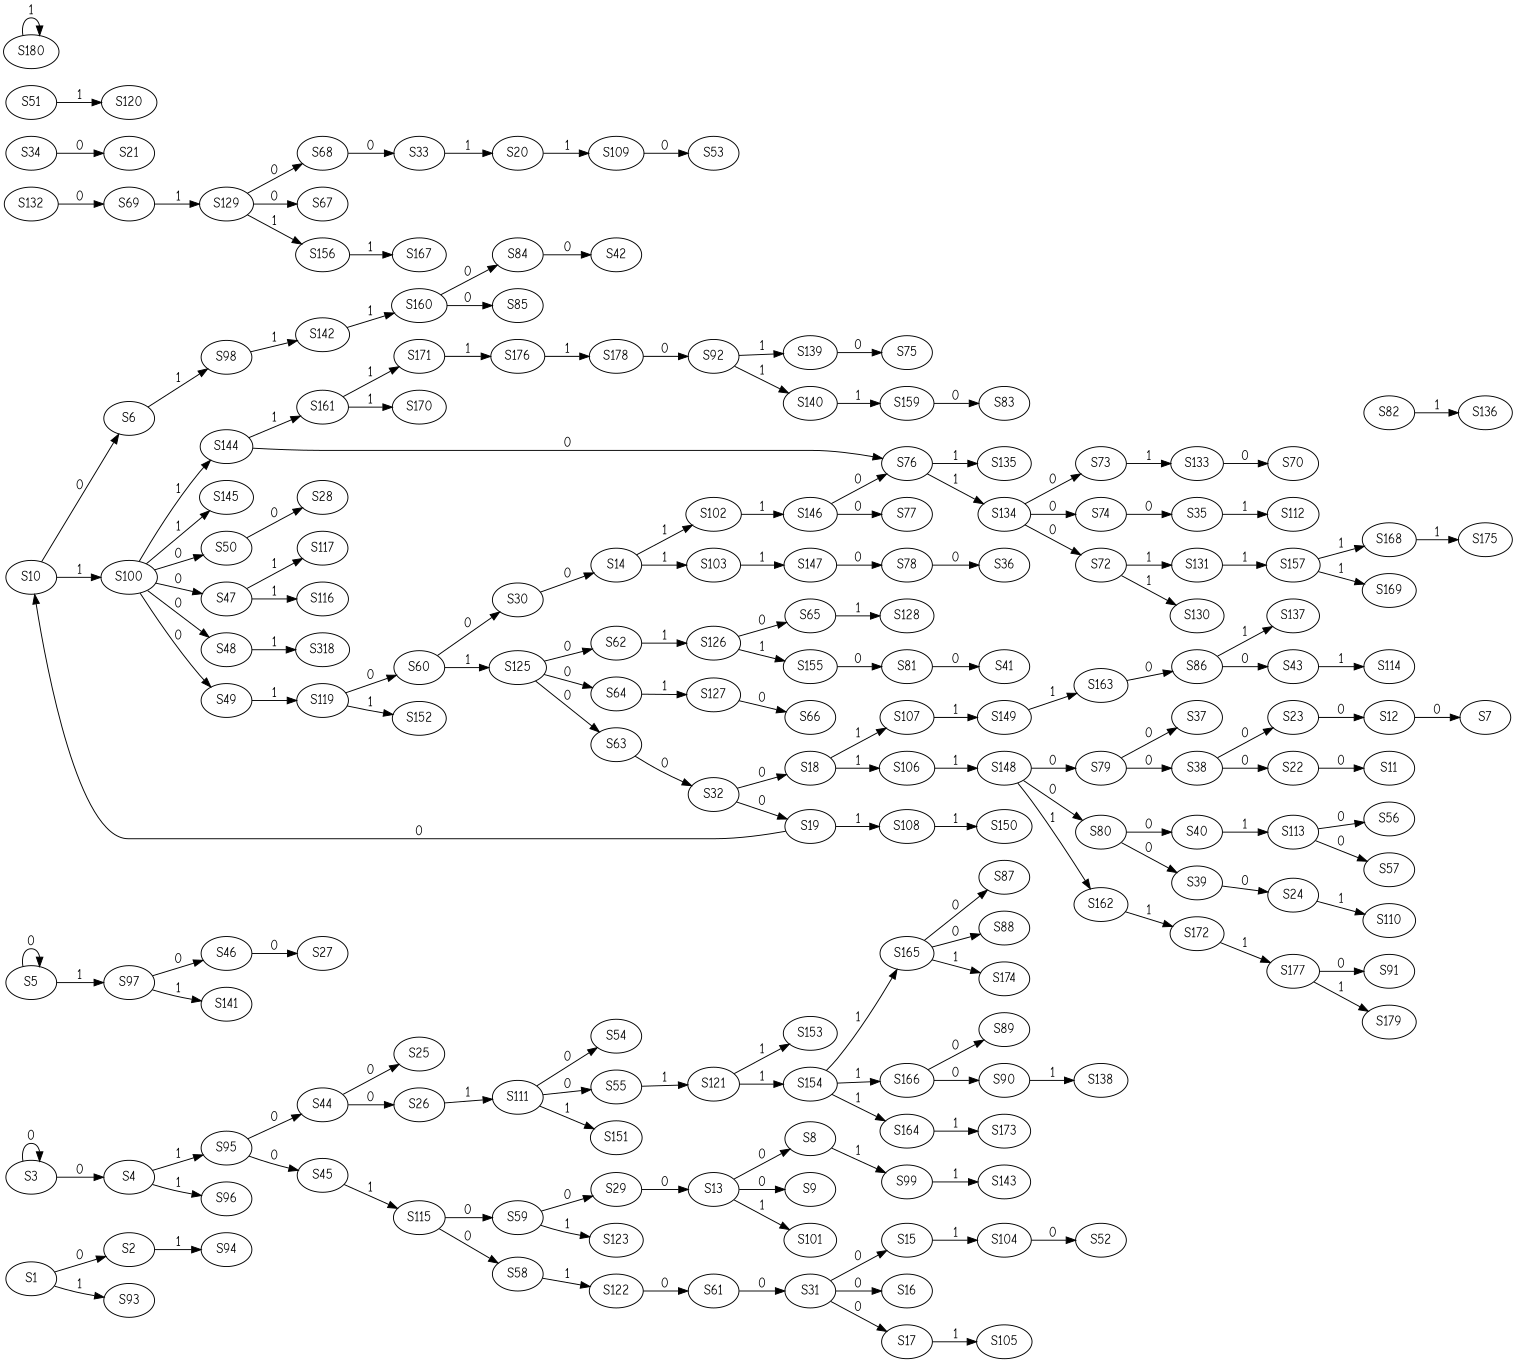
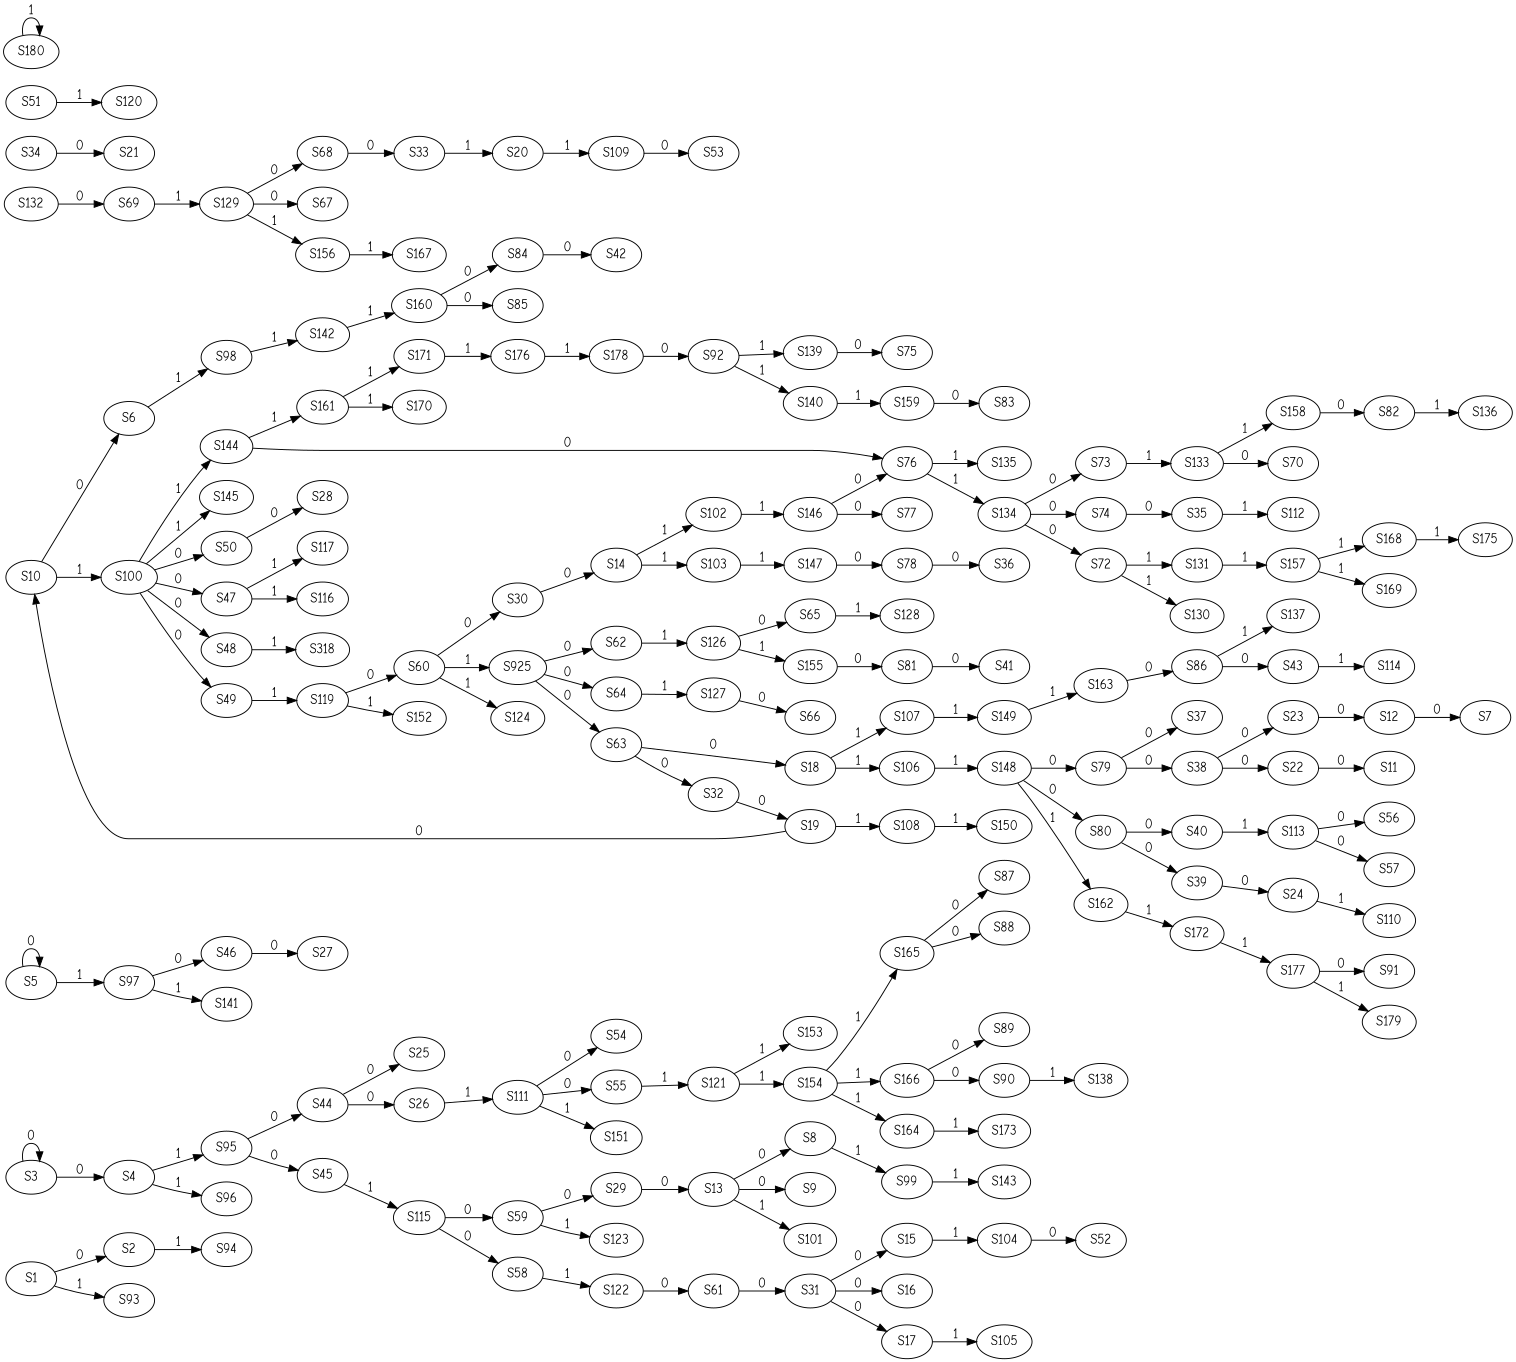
none -> (1293, 413)
(518, 668) -> (518, 668)
none -> (518, 718)
(757, 783) -> (709, 755)
(1004, 979) -> none
